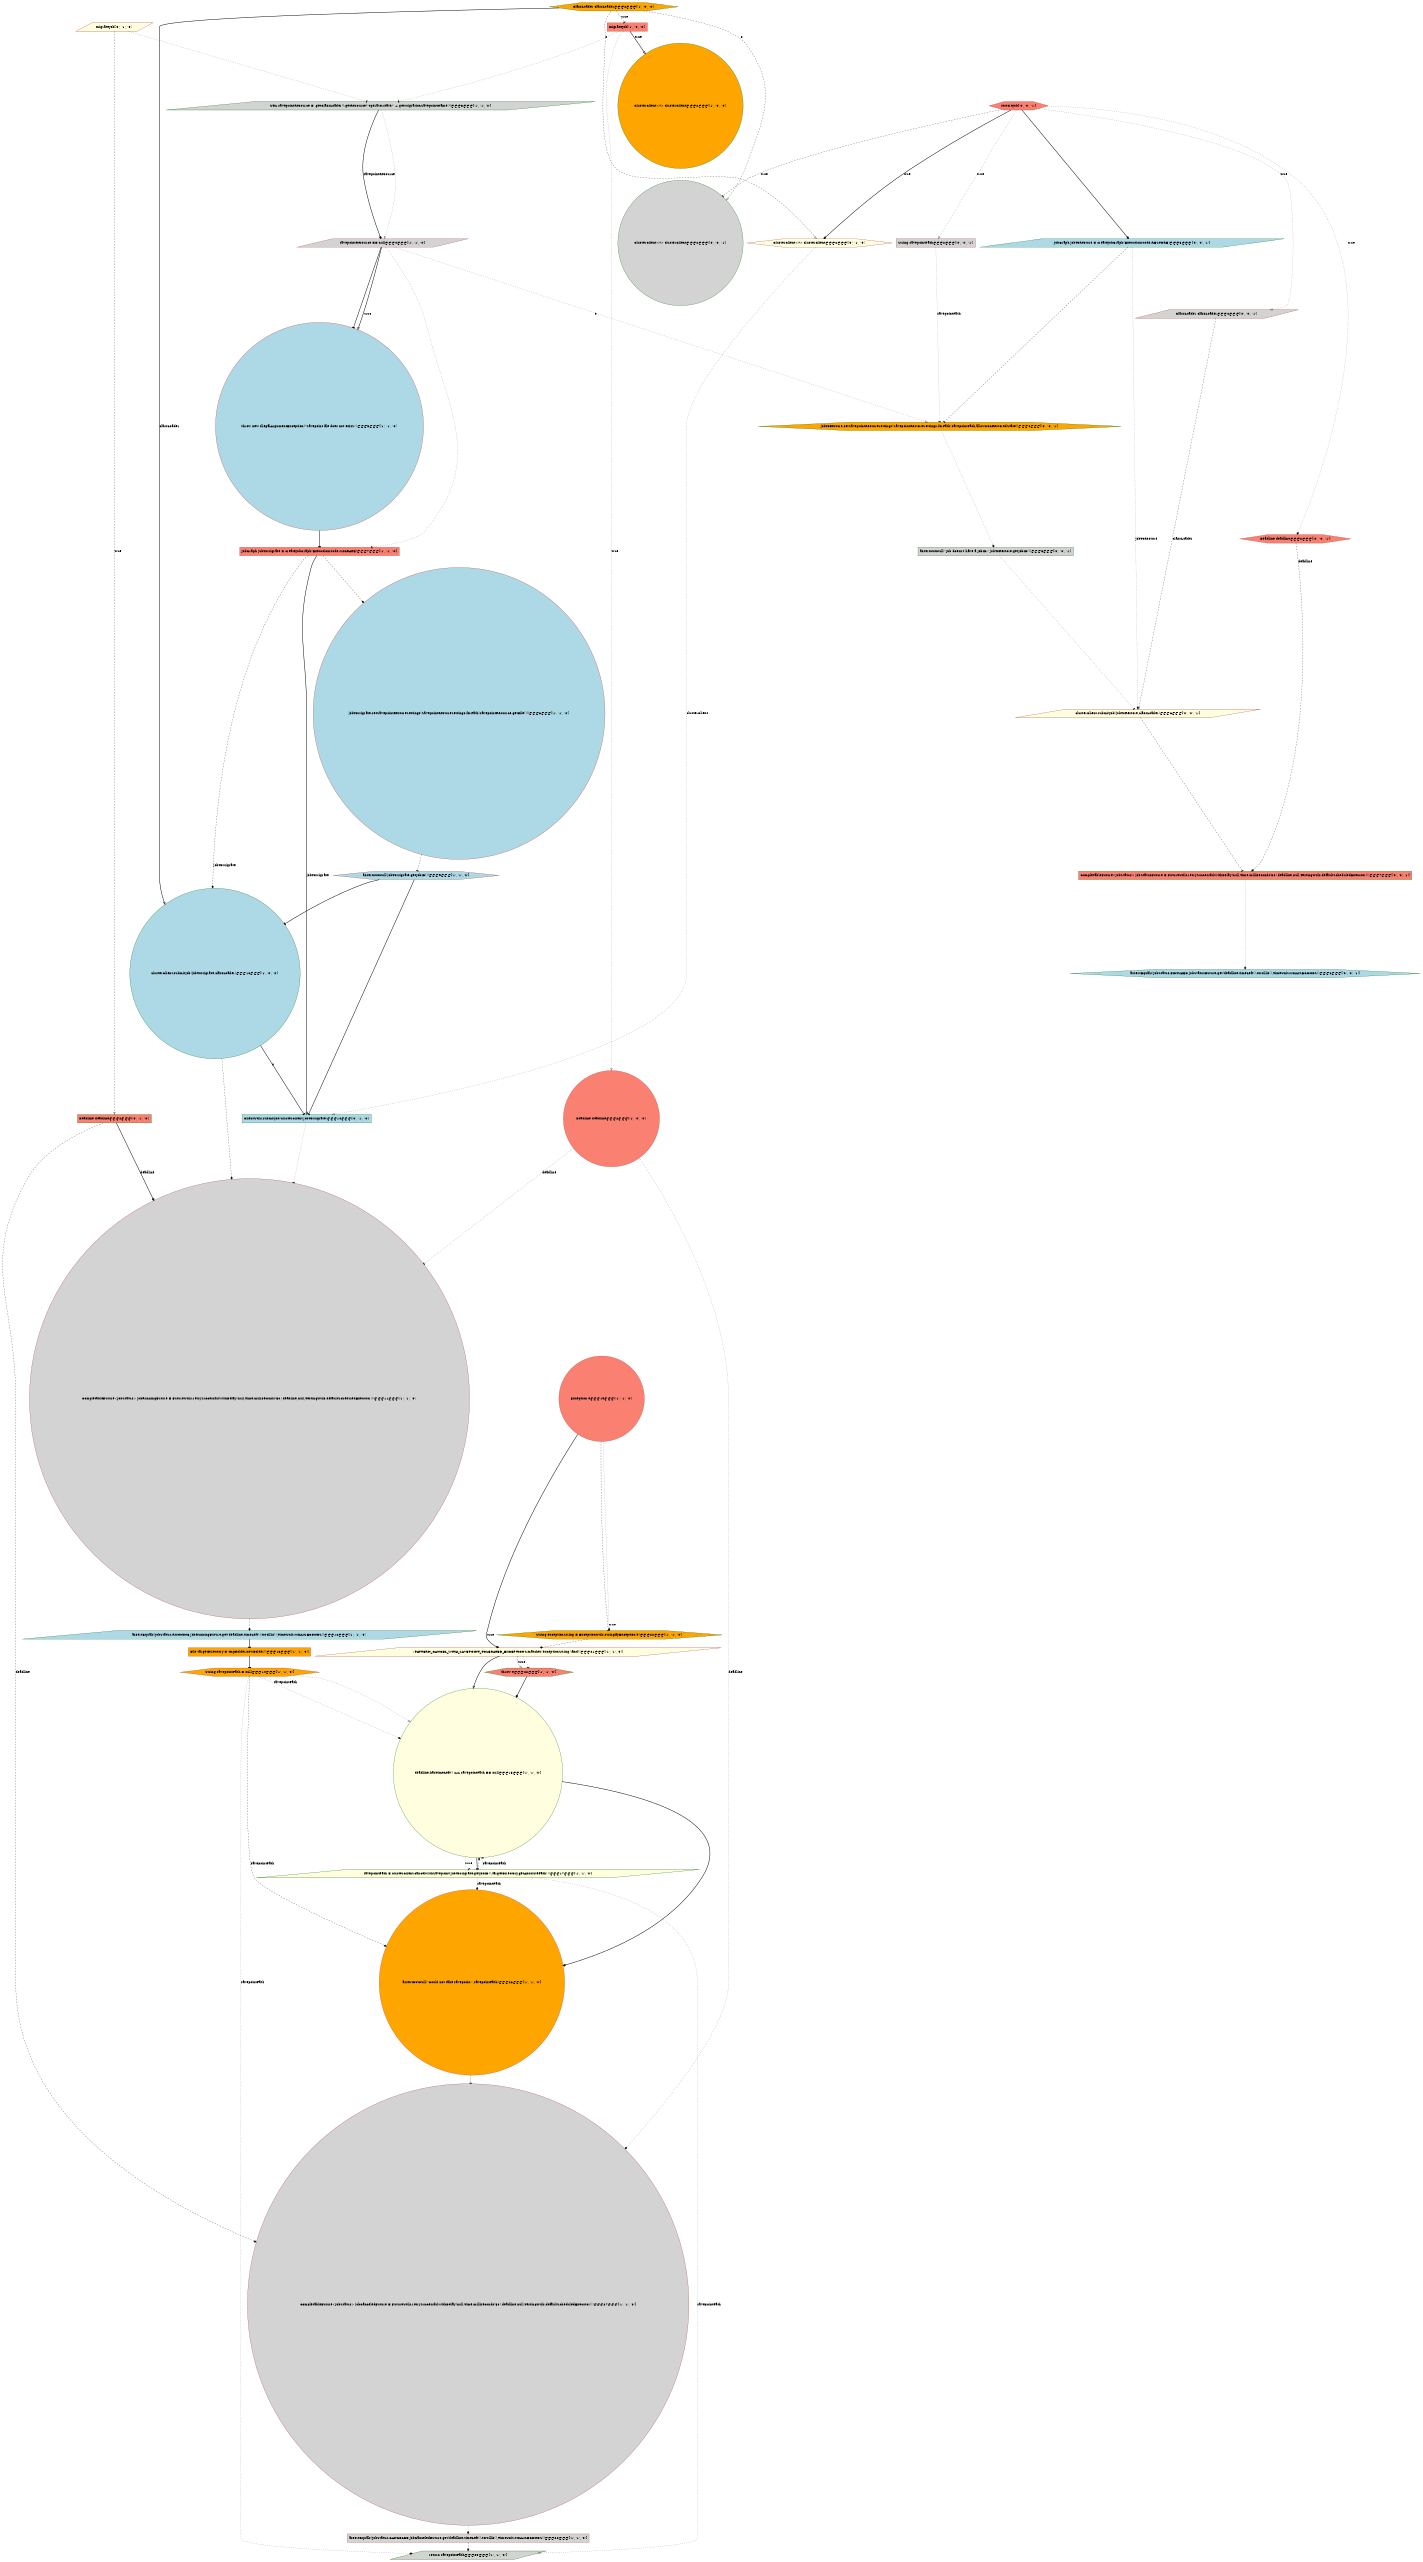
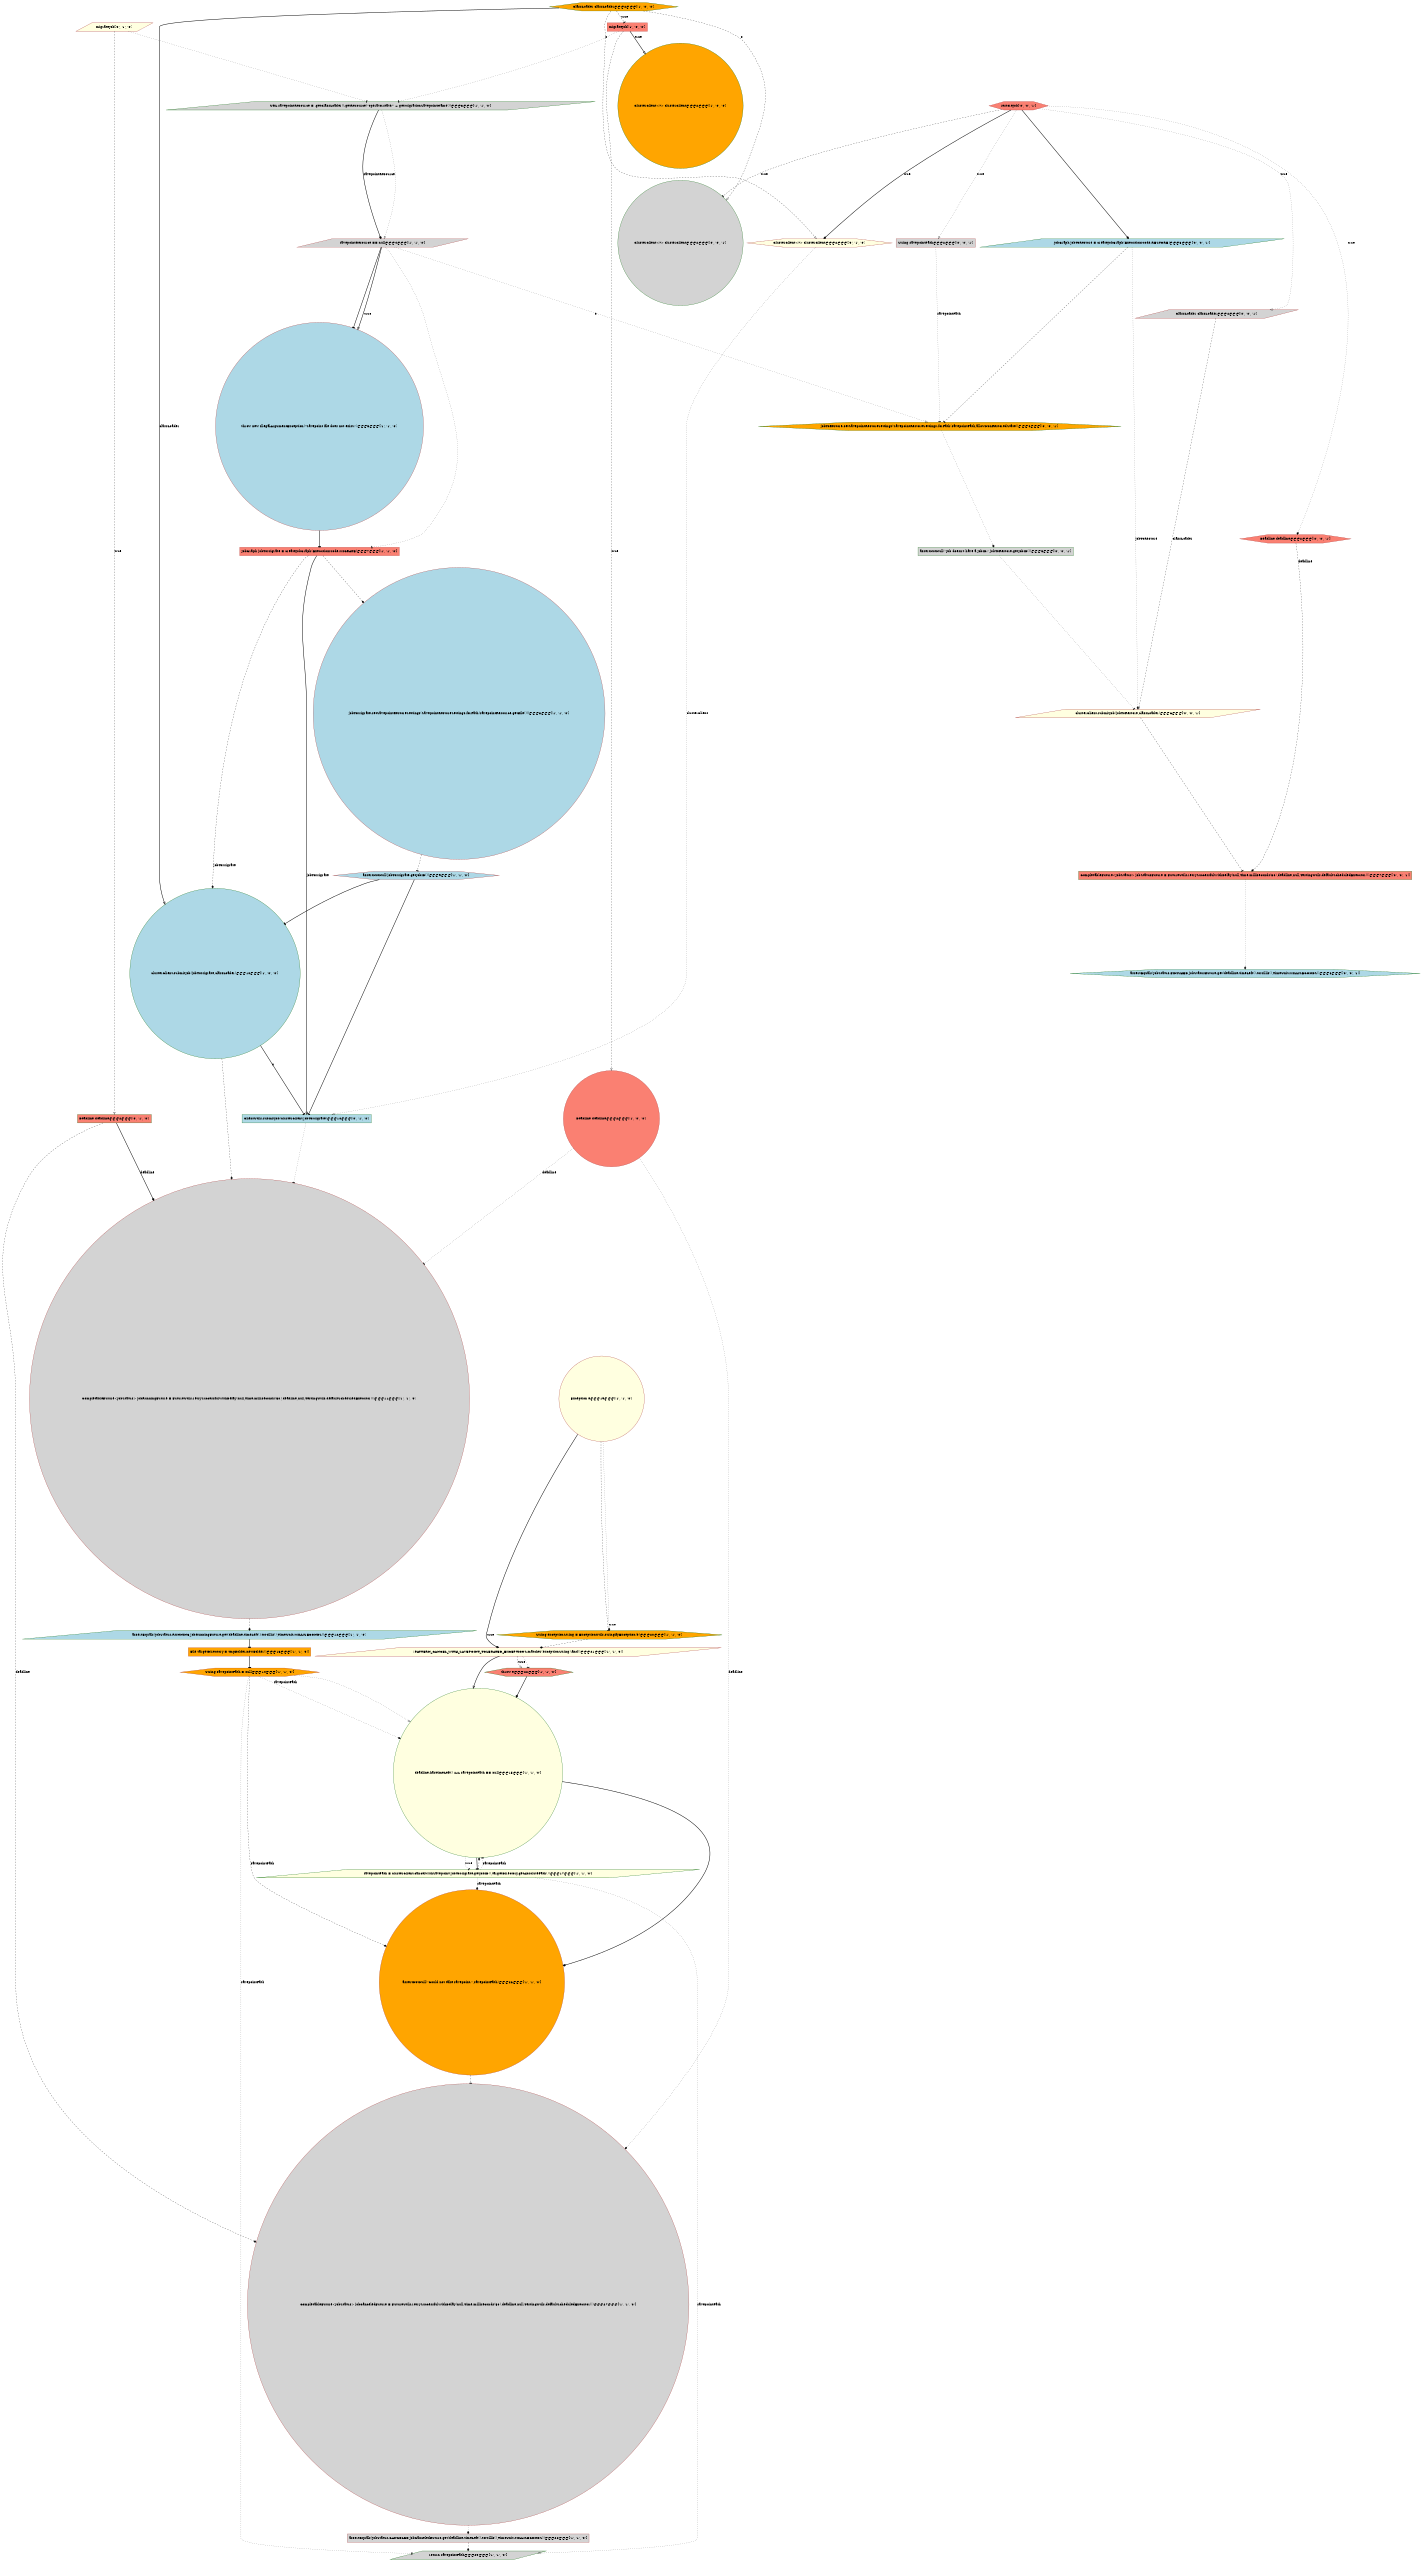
(611, 548) -> (611, 548)
(602, 1399) -> (602, 1399)
(241, 2192) -> (241, 2193)
